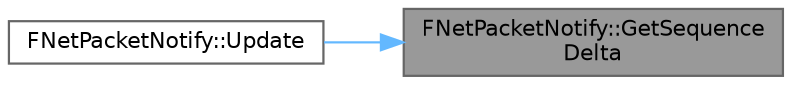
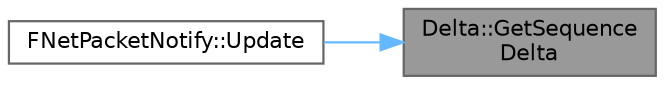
(593, 42) -> (530, 42)
